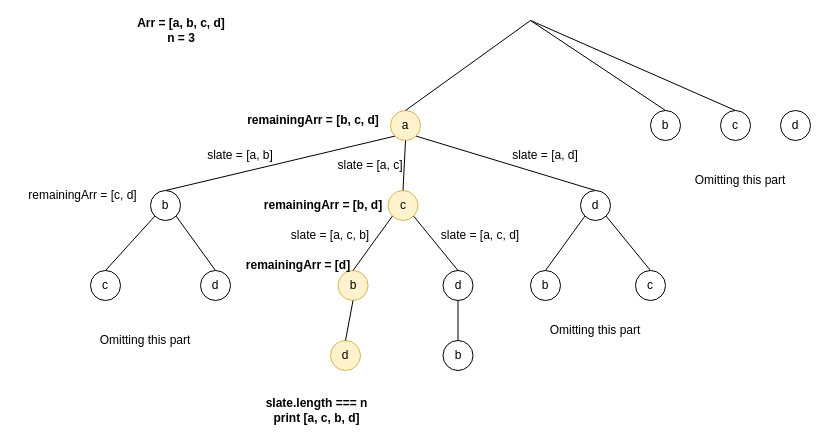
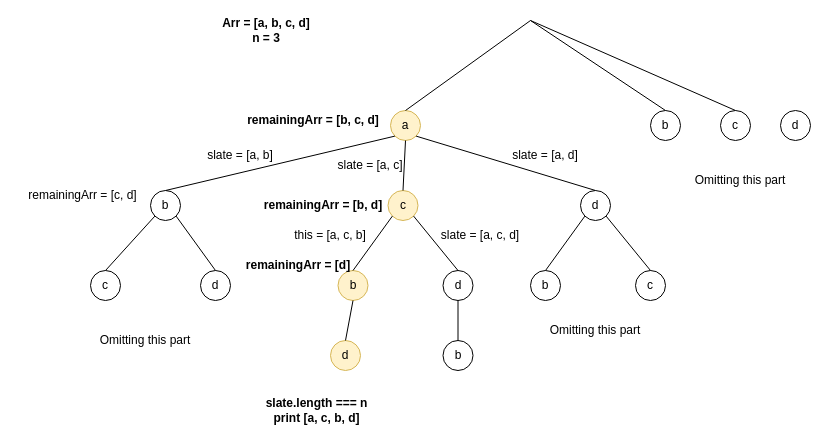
(182, 31) -> (267, 31)
(331, 236) -> (331, 236)
